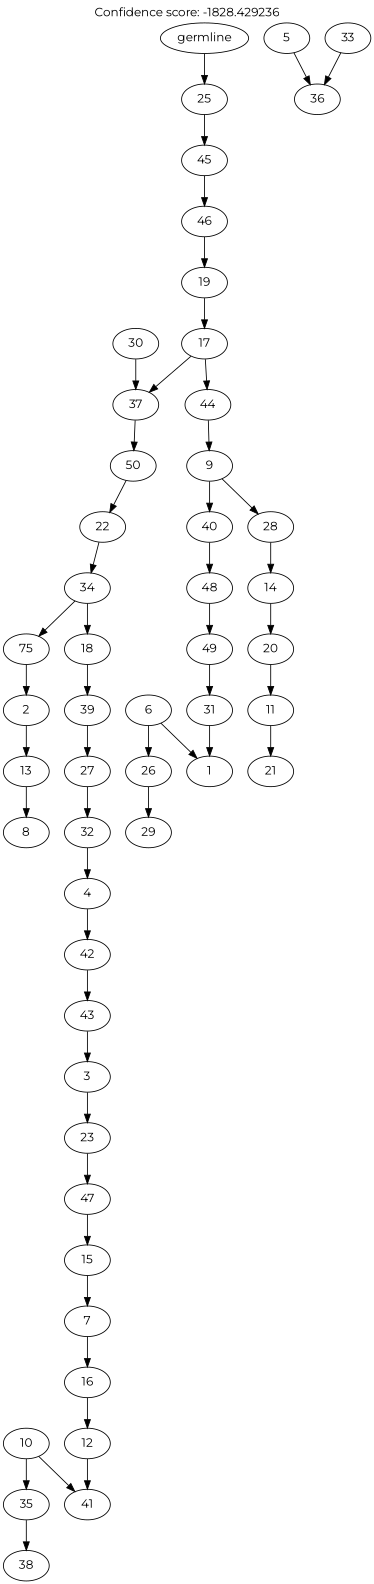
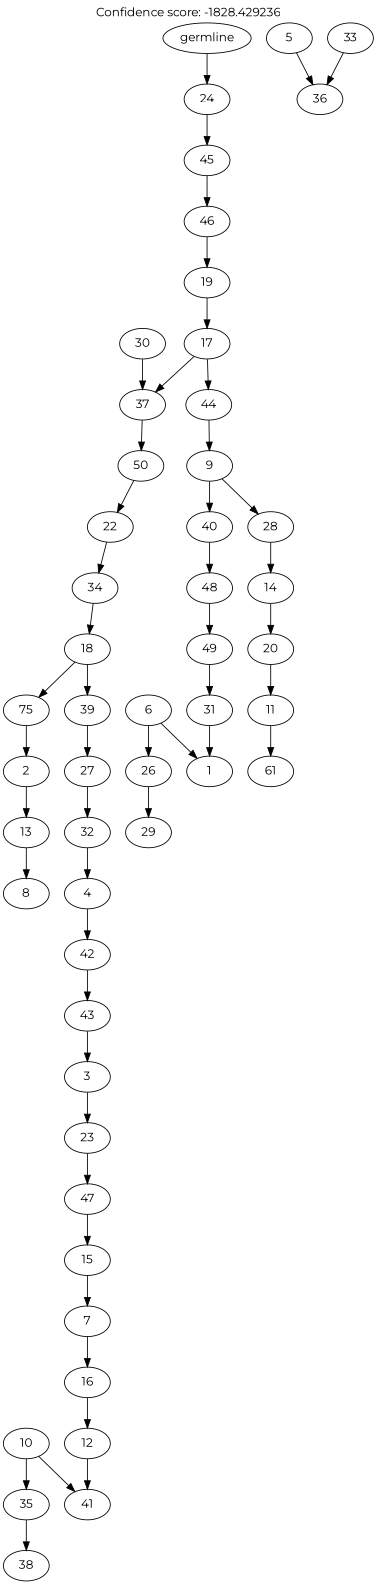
(205, 99) -> (207, 99)
(60, 616) -> (60, 677)
(271, 771) -> (271, 771)
